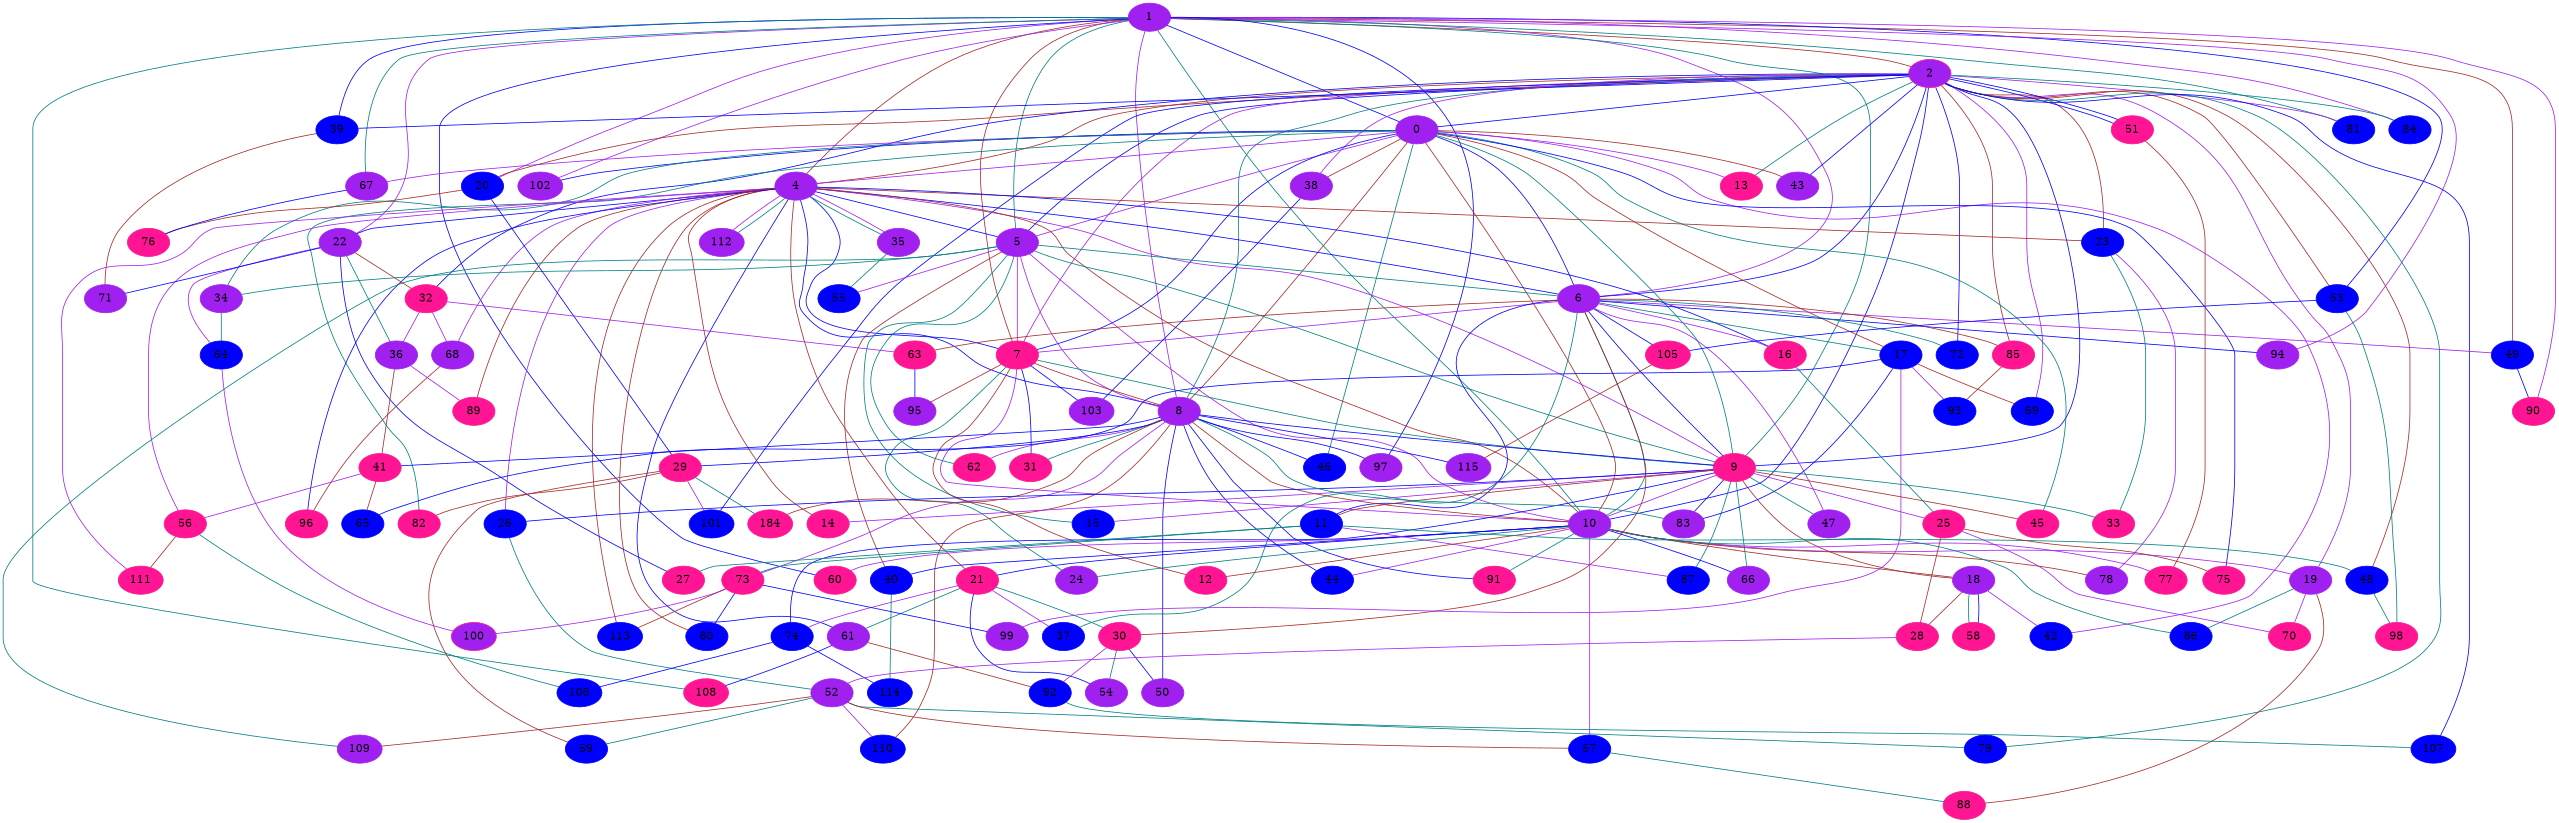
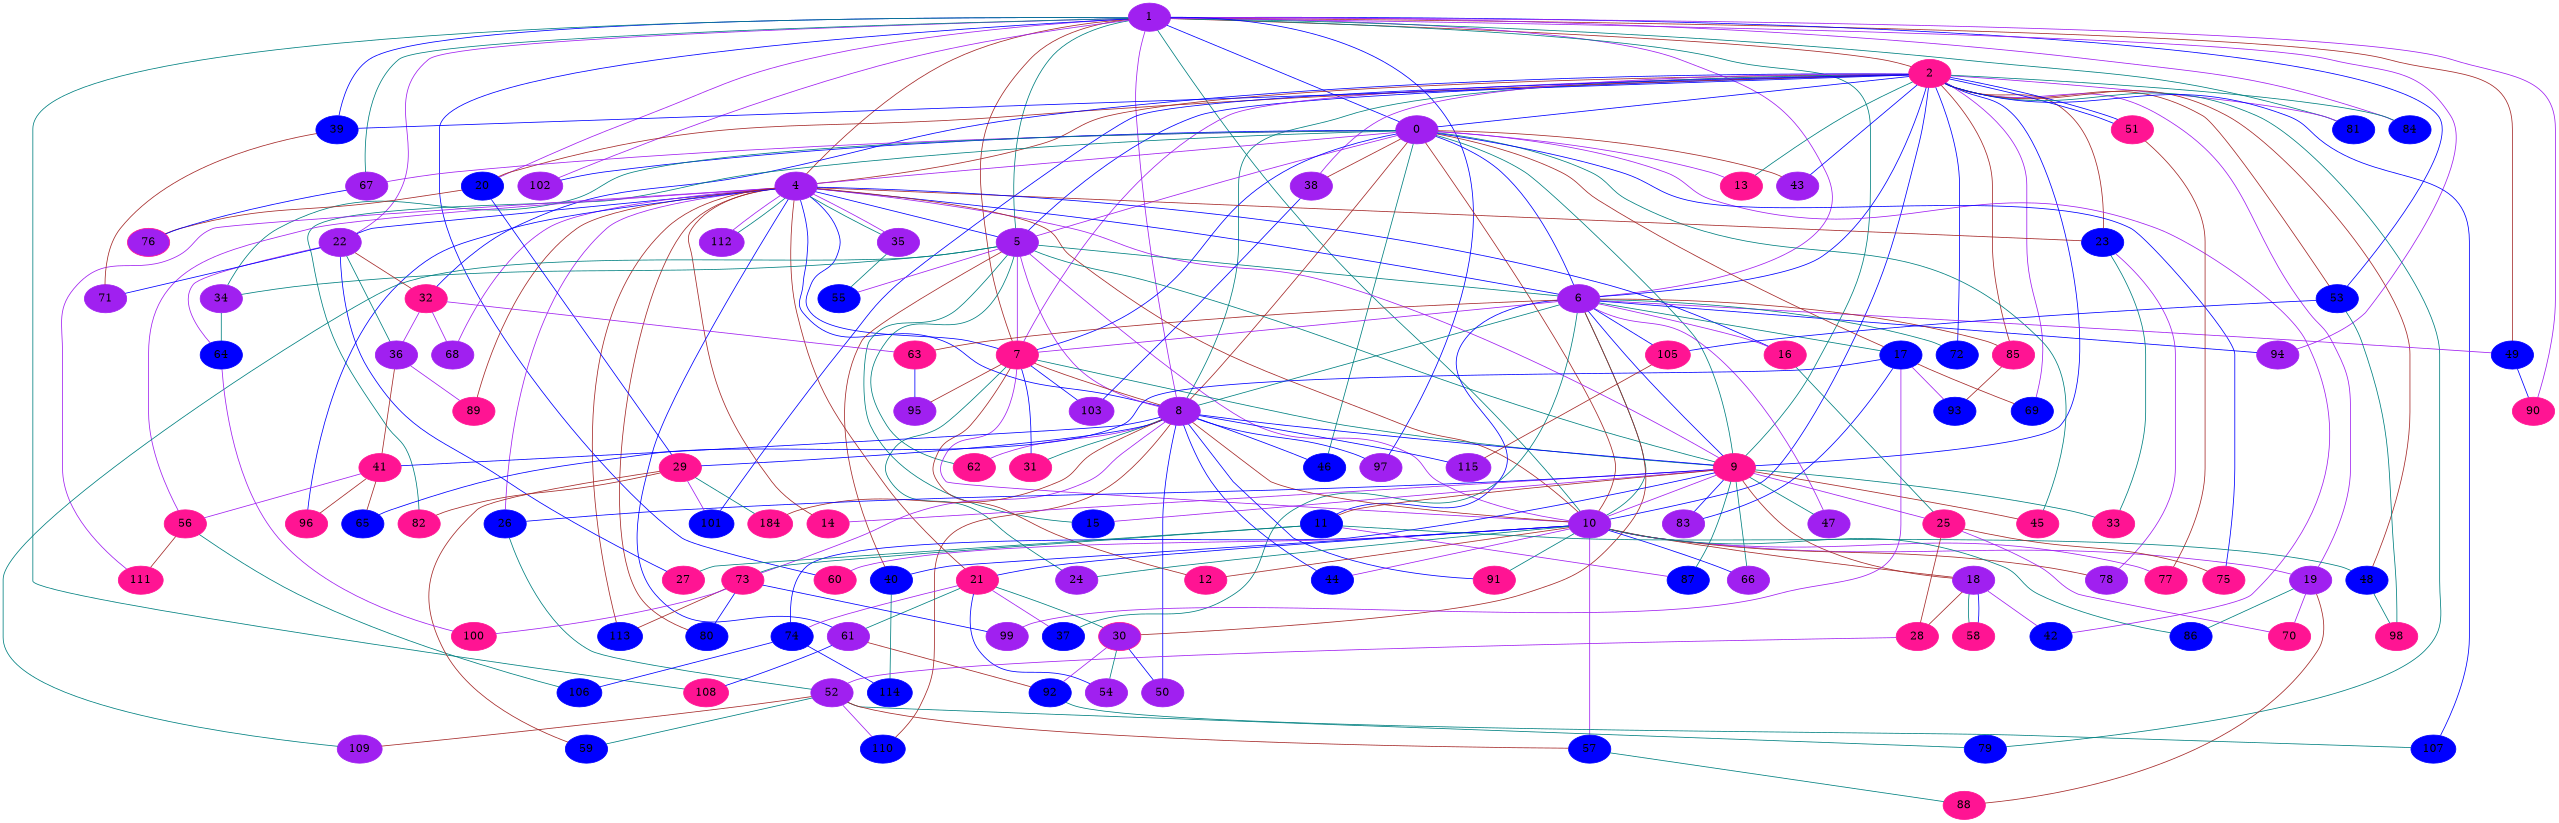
(1930, 74) -> (1930, 74)
(149, 242) -> (149, 242)
(370, 433) -> (343, 496)
(1518, 504) -> (1388, 353)
(474, 637) -> (474, 637)
(1120, 637) -> (1120, 637)
